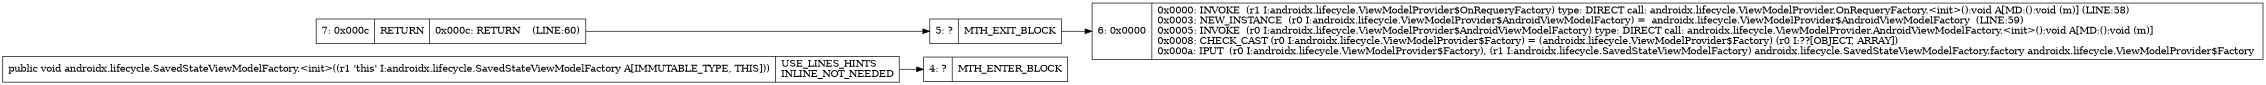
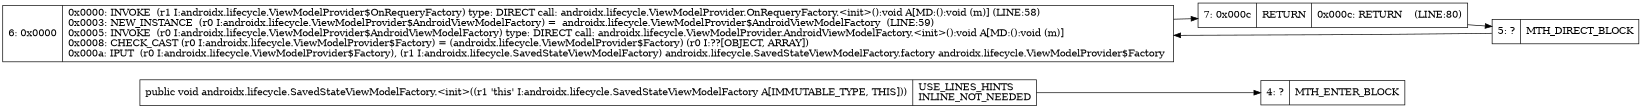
none -> (1182, 19)
(508, 31) -> (1390, 15)
(1010, 31) -> (1580, 31)
